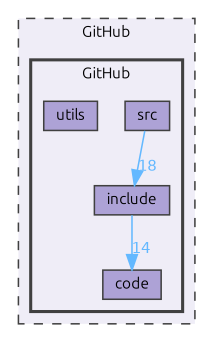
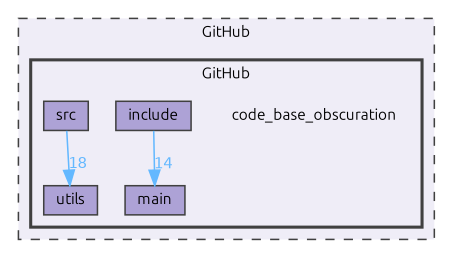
none -> (315, 116)
(141, 150) -> (68, 150)
(132, 285) -> (155, 200)
